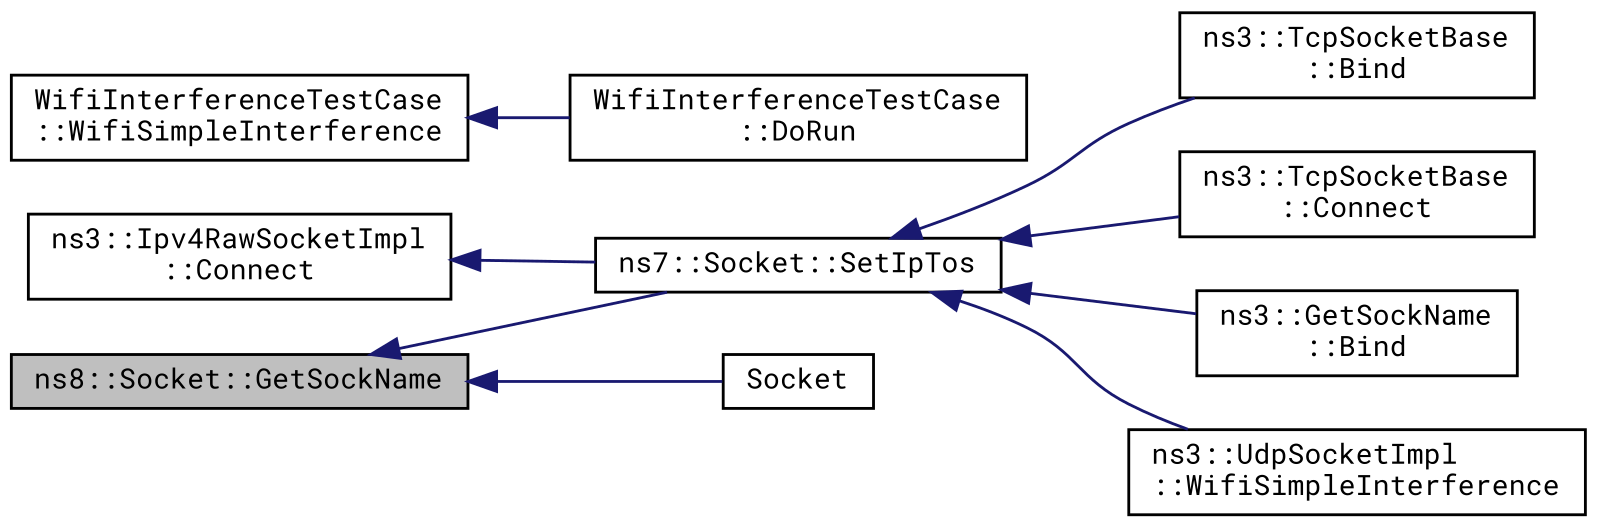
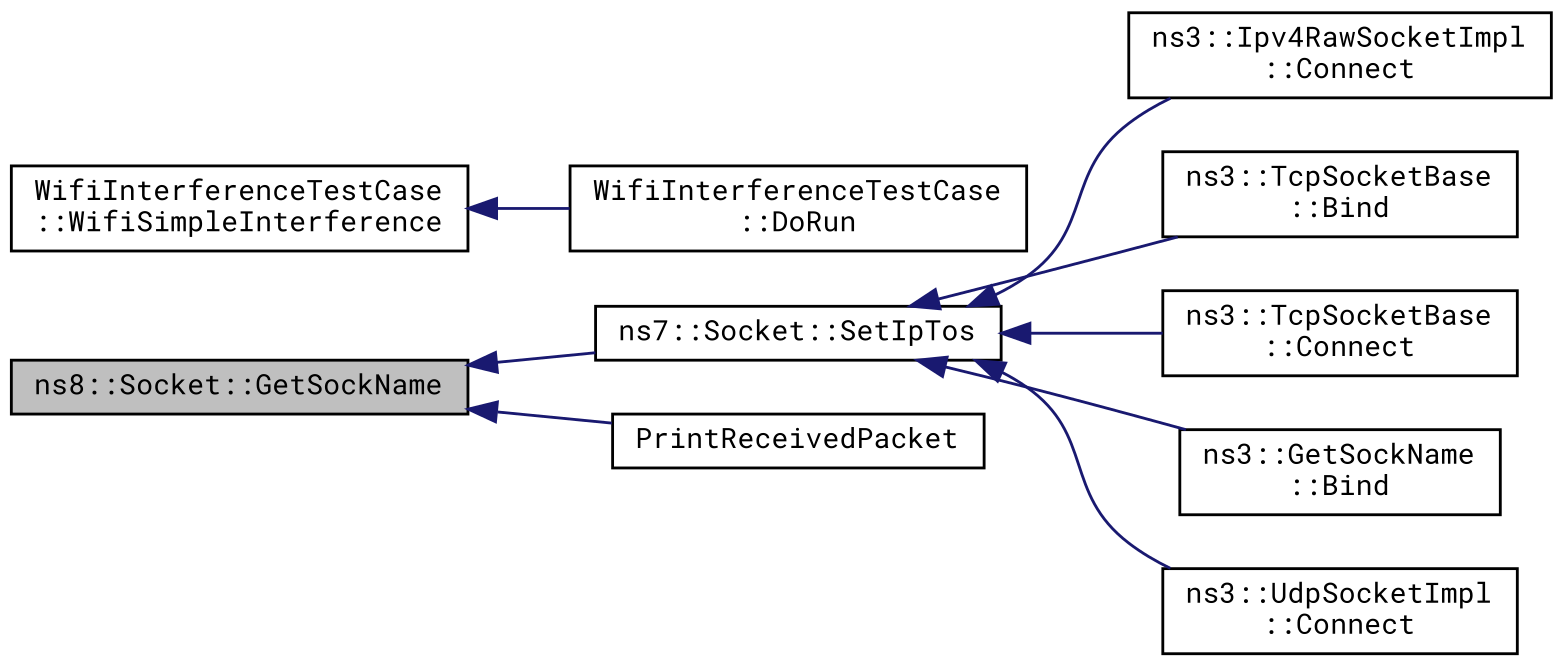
(538, 261) -> (1081, 195)
(798, 381) -> (798, 441)
(1357, 472) -> (1340, 611)
